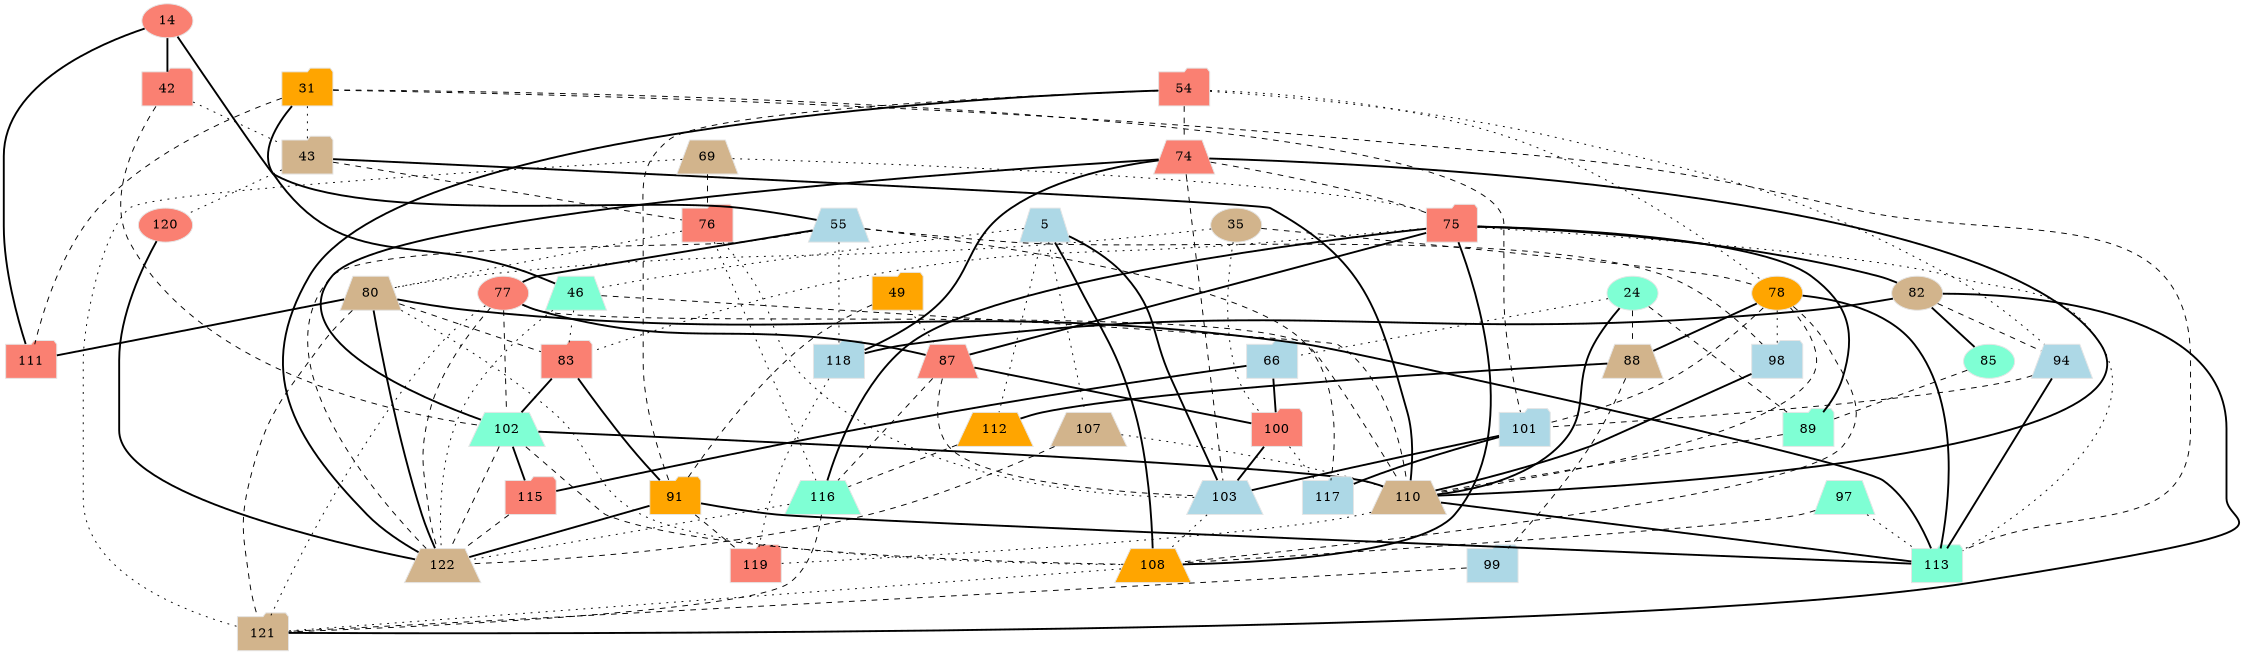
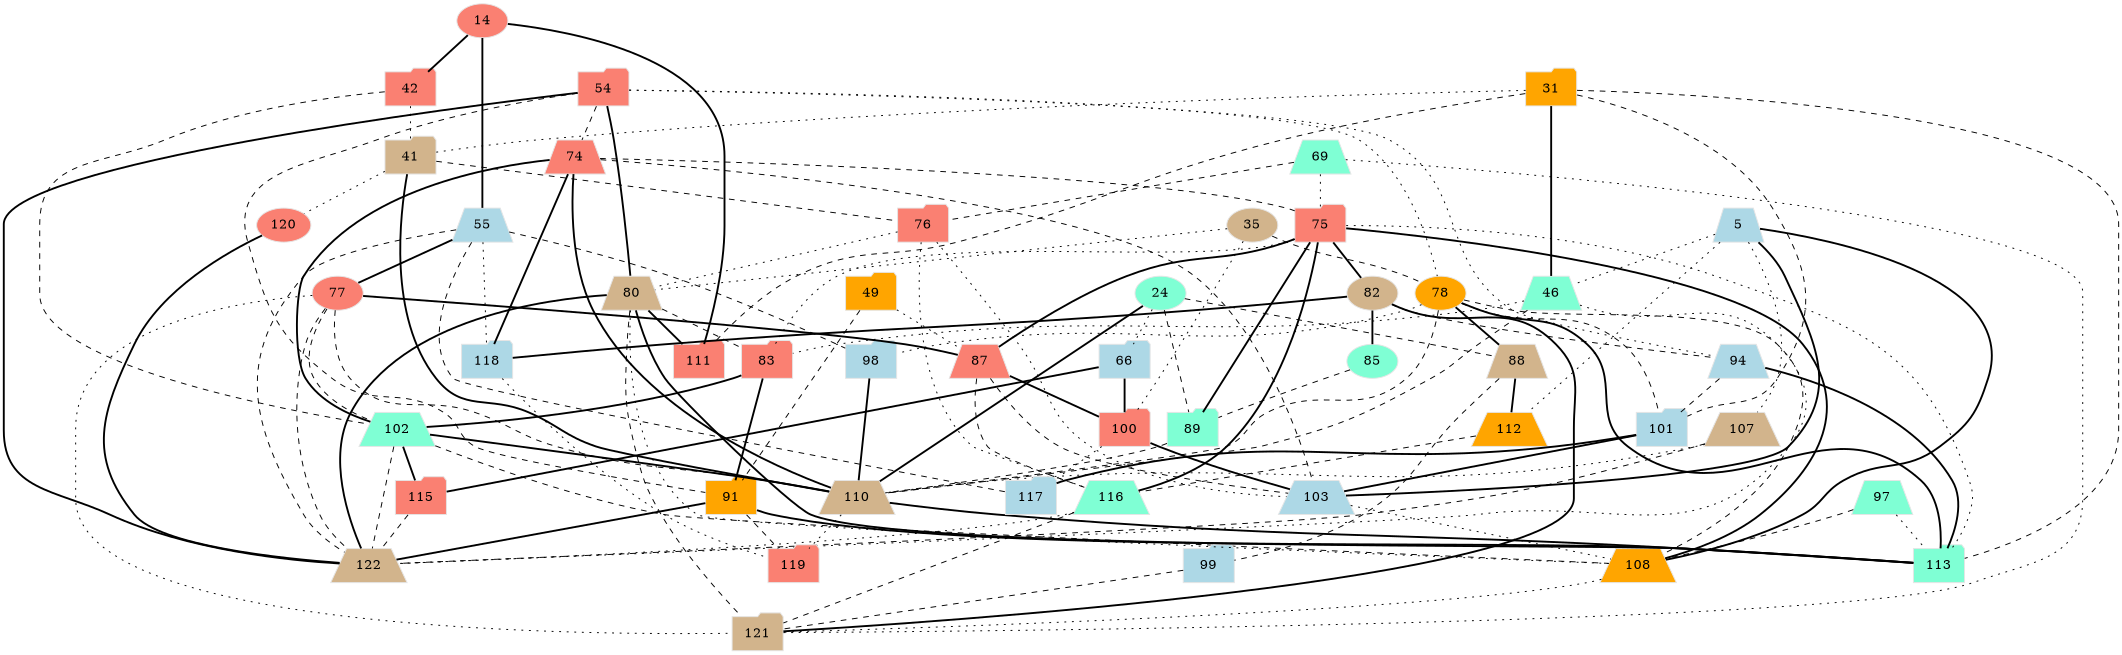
(307, 157) -> (410, 157)
(707, 157) -> (1320, 157)
none -> (622, 195)
